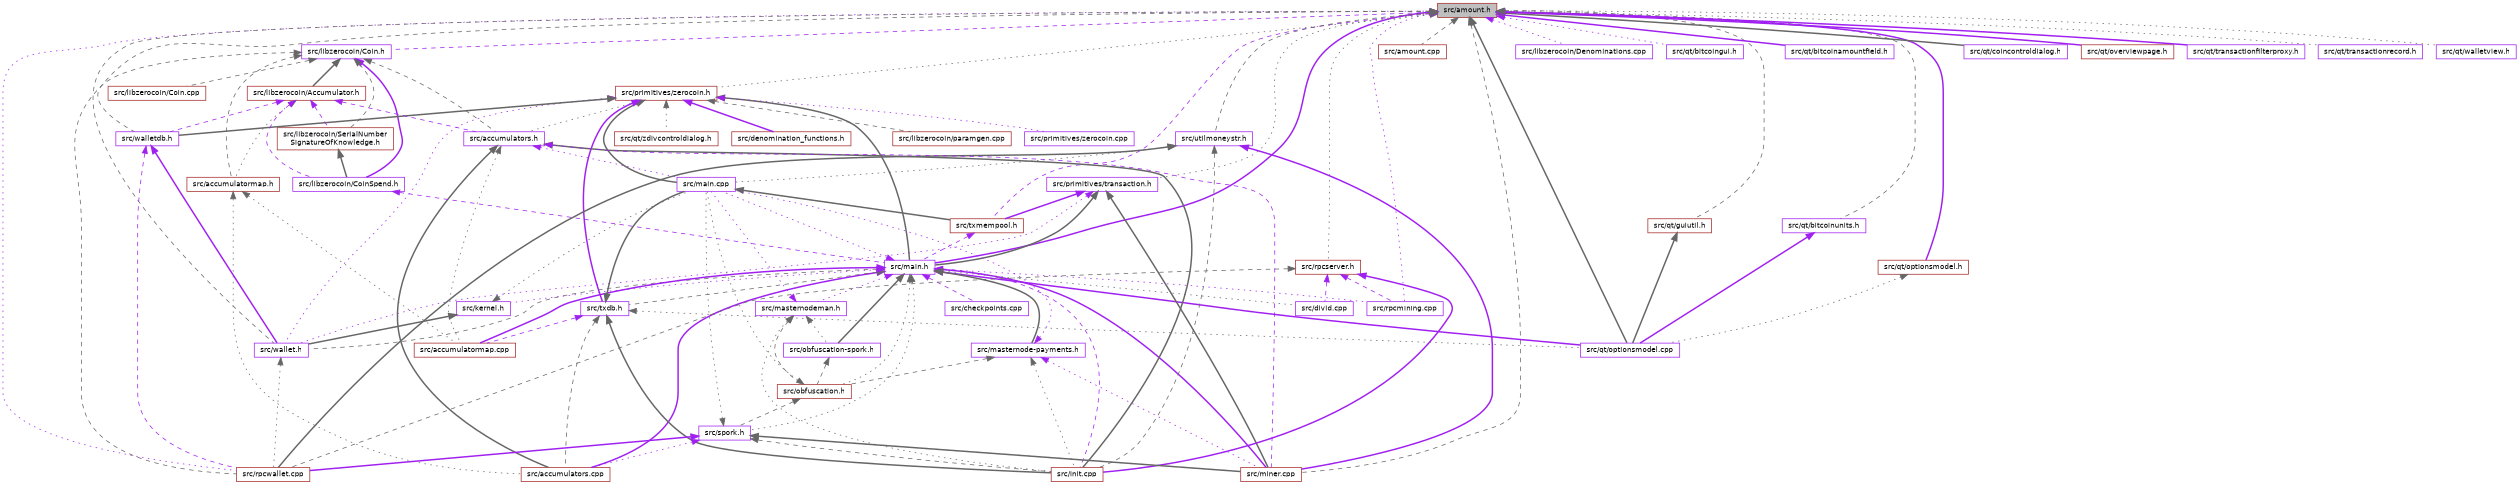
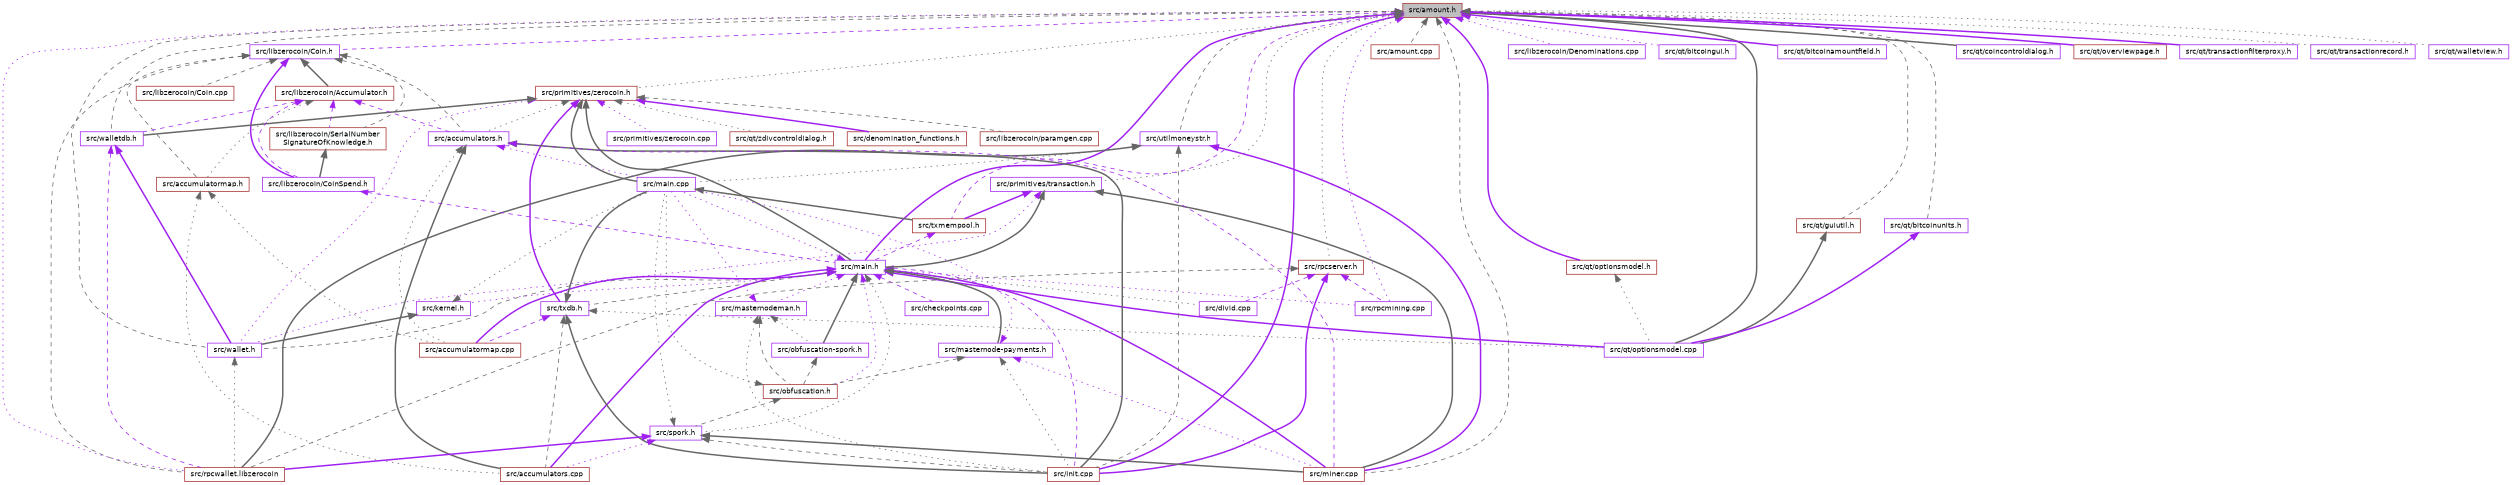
none -> (1290, 258)
(894, 346) -> (875, 344)
(273, 475) -> (235, 475)
